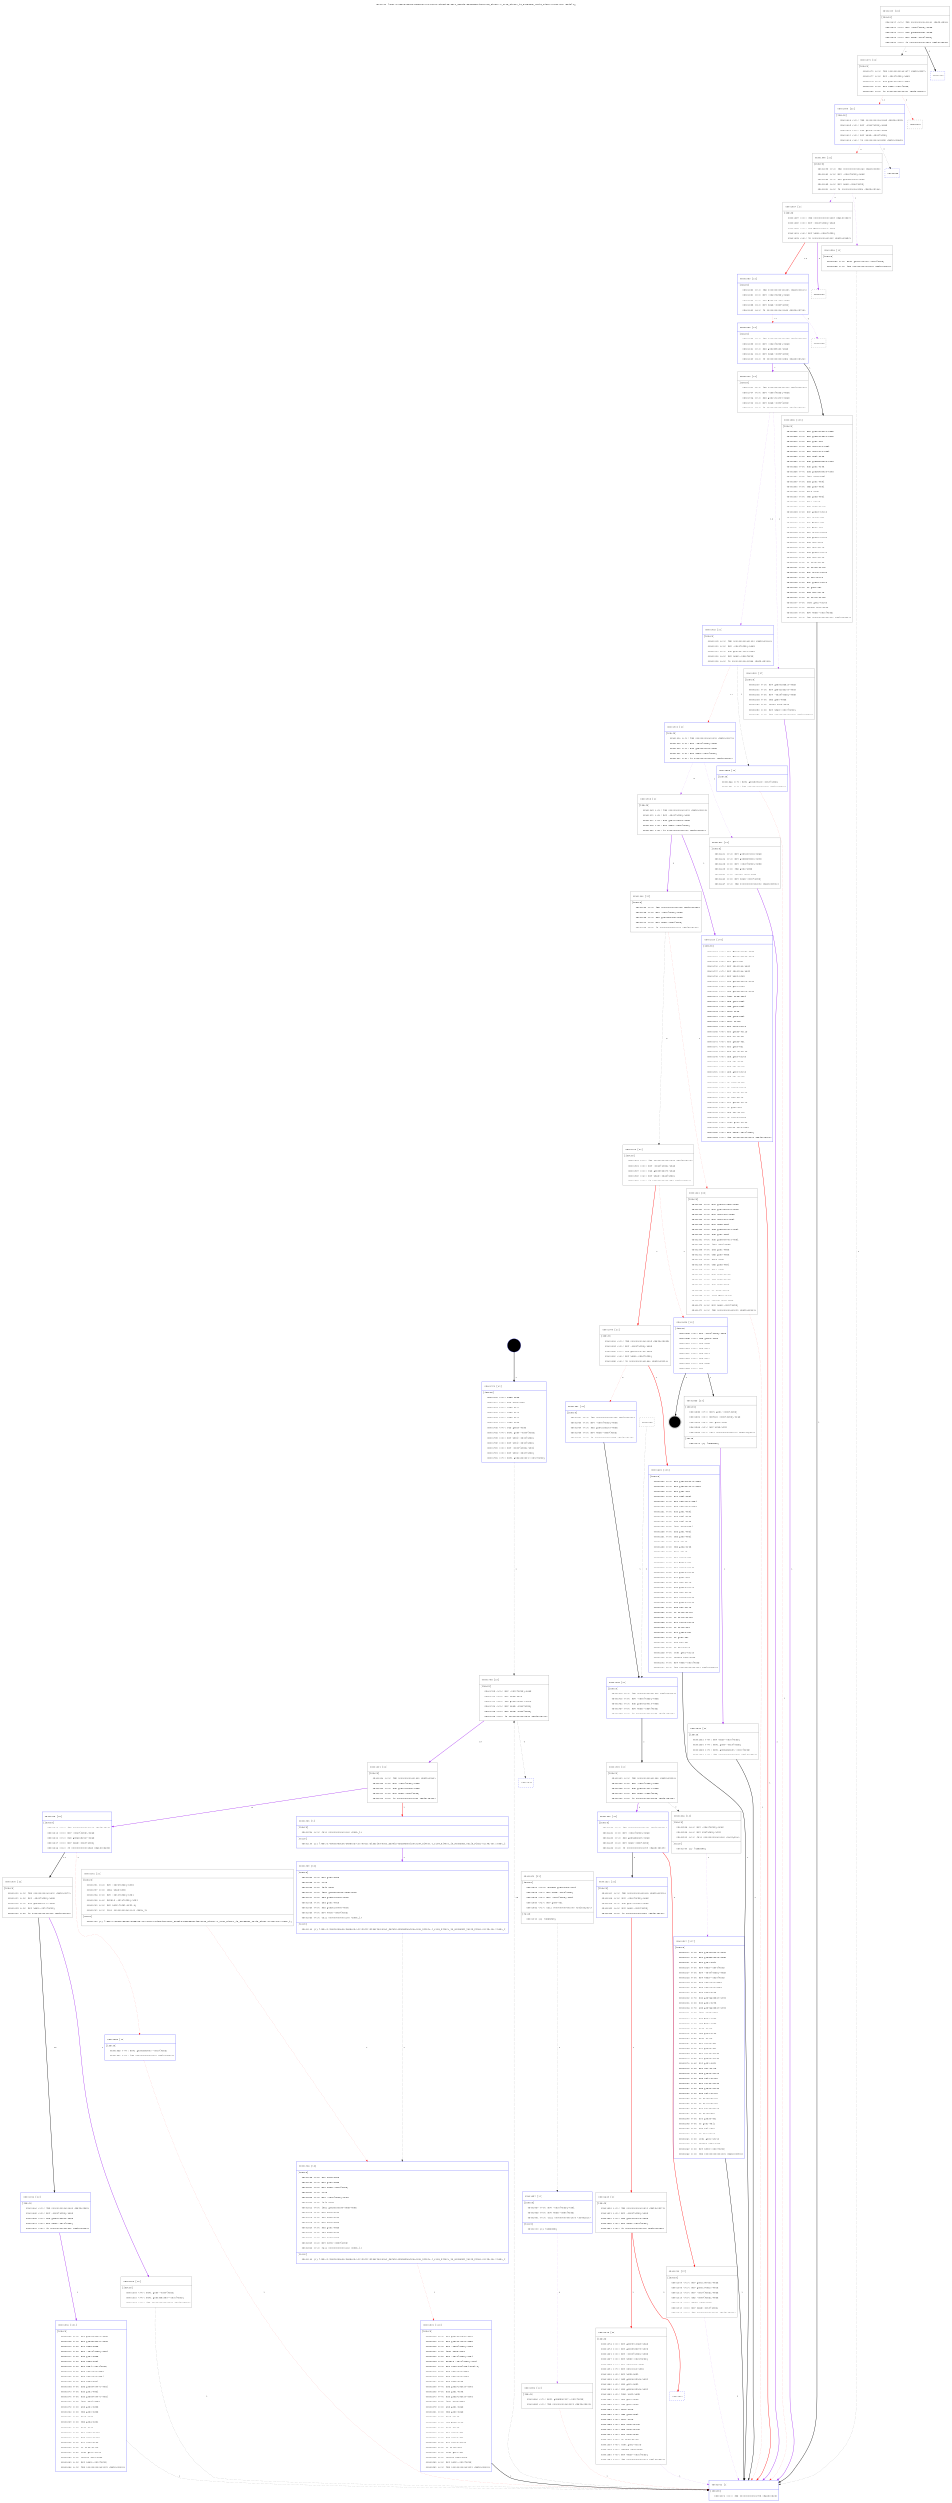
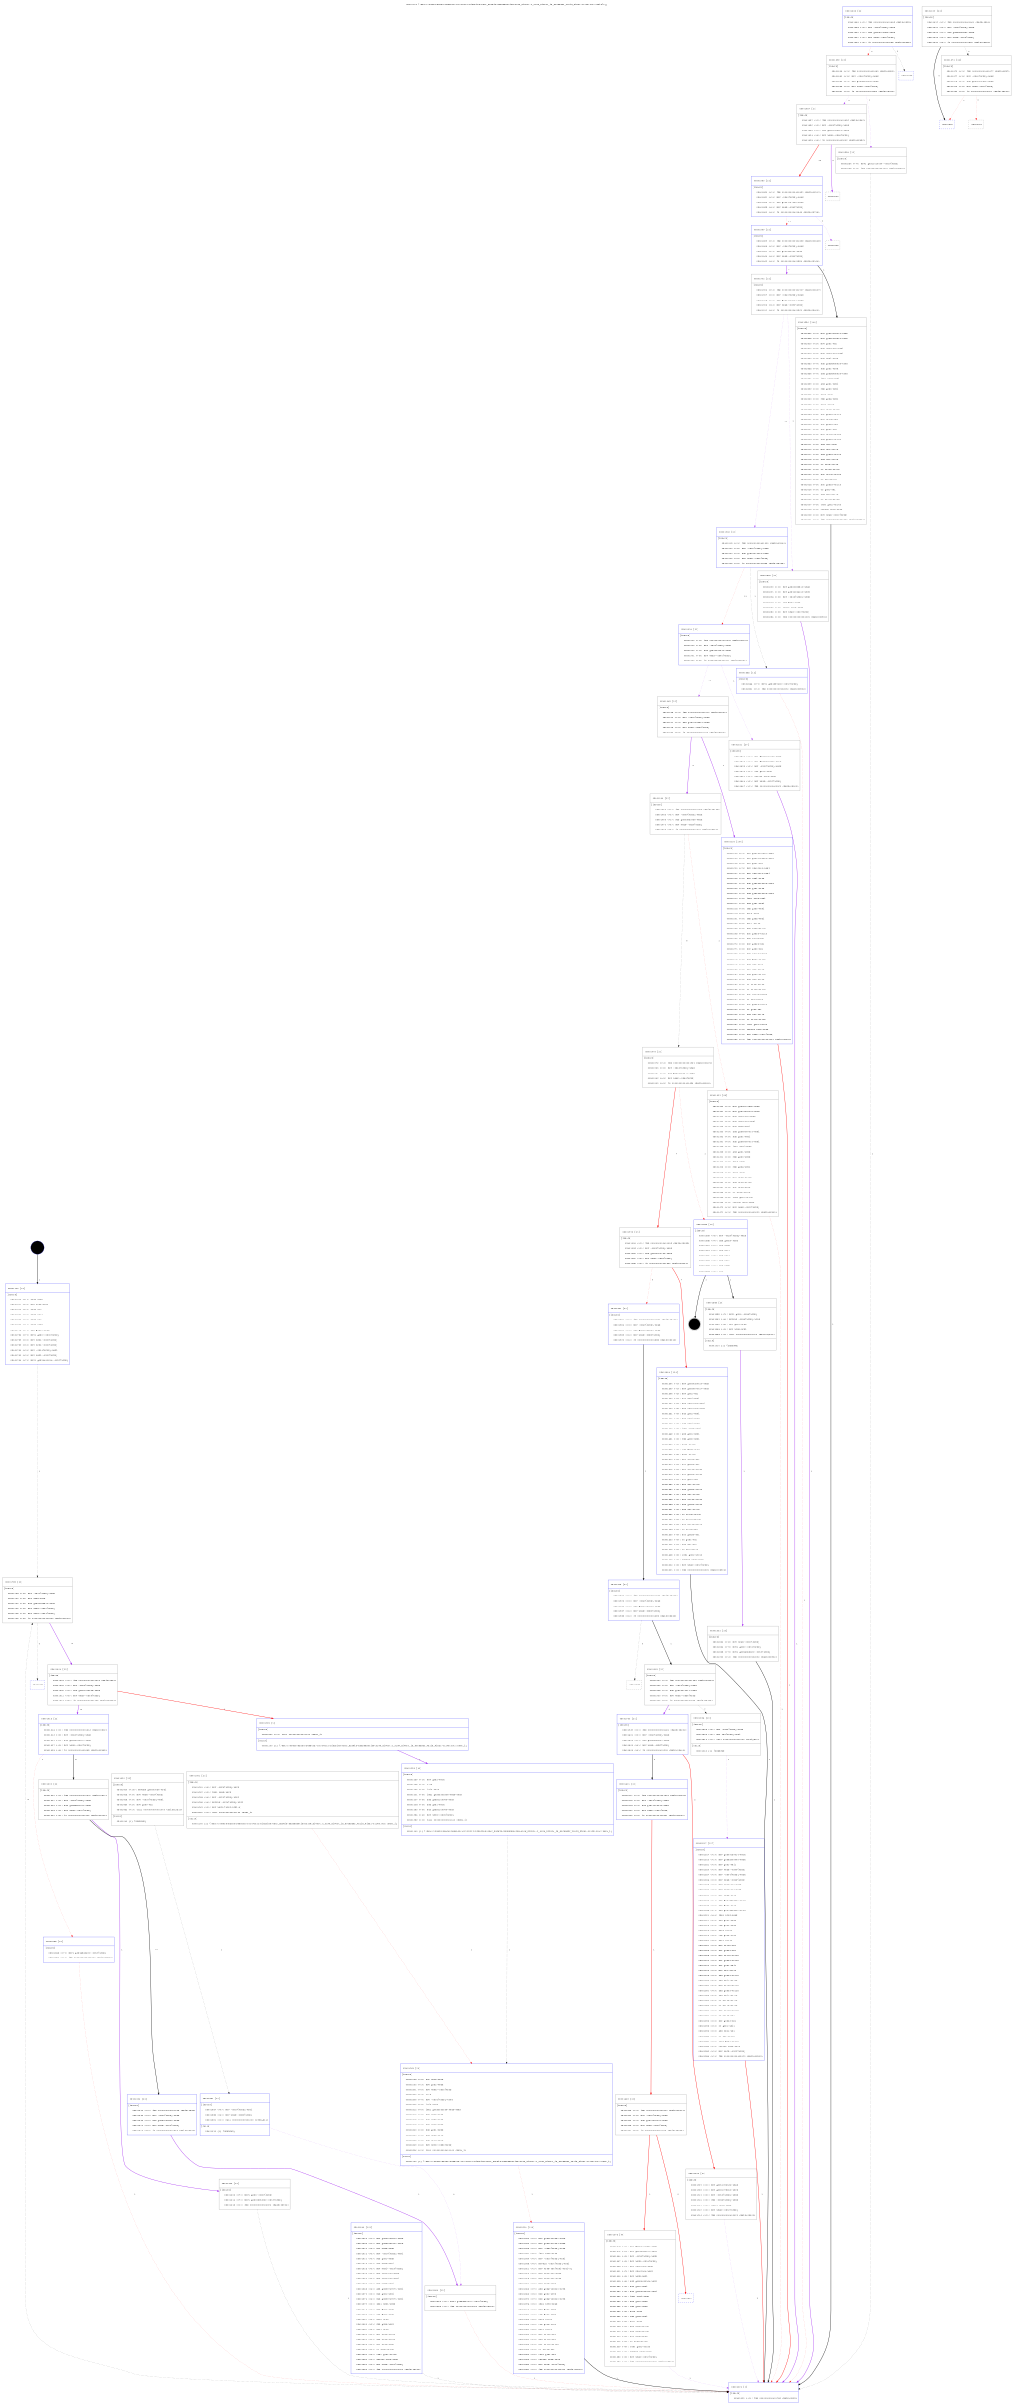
(881, 99) -> (957, 107)
(643, 1551) -> (638, 1650)
(68, 2276) -> (328, 2182)
(740, 2318) -> (760, 2220)
